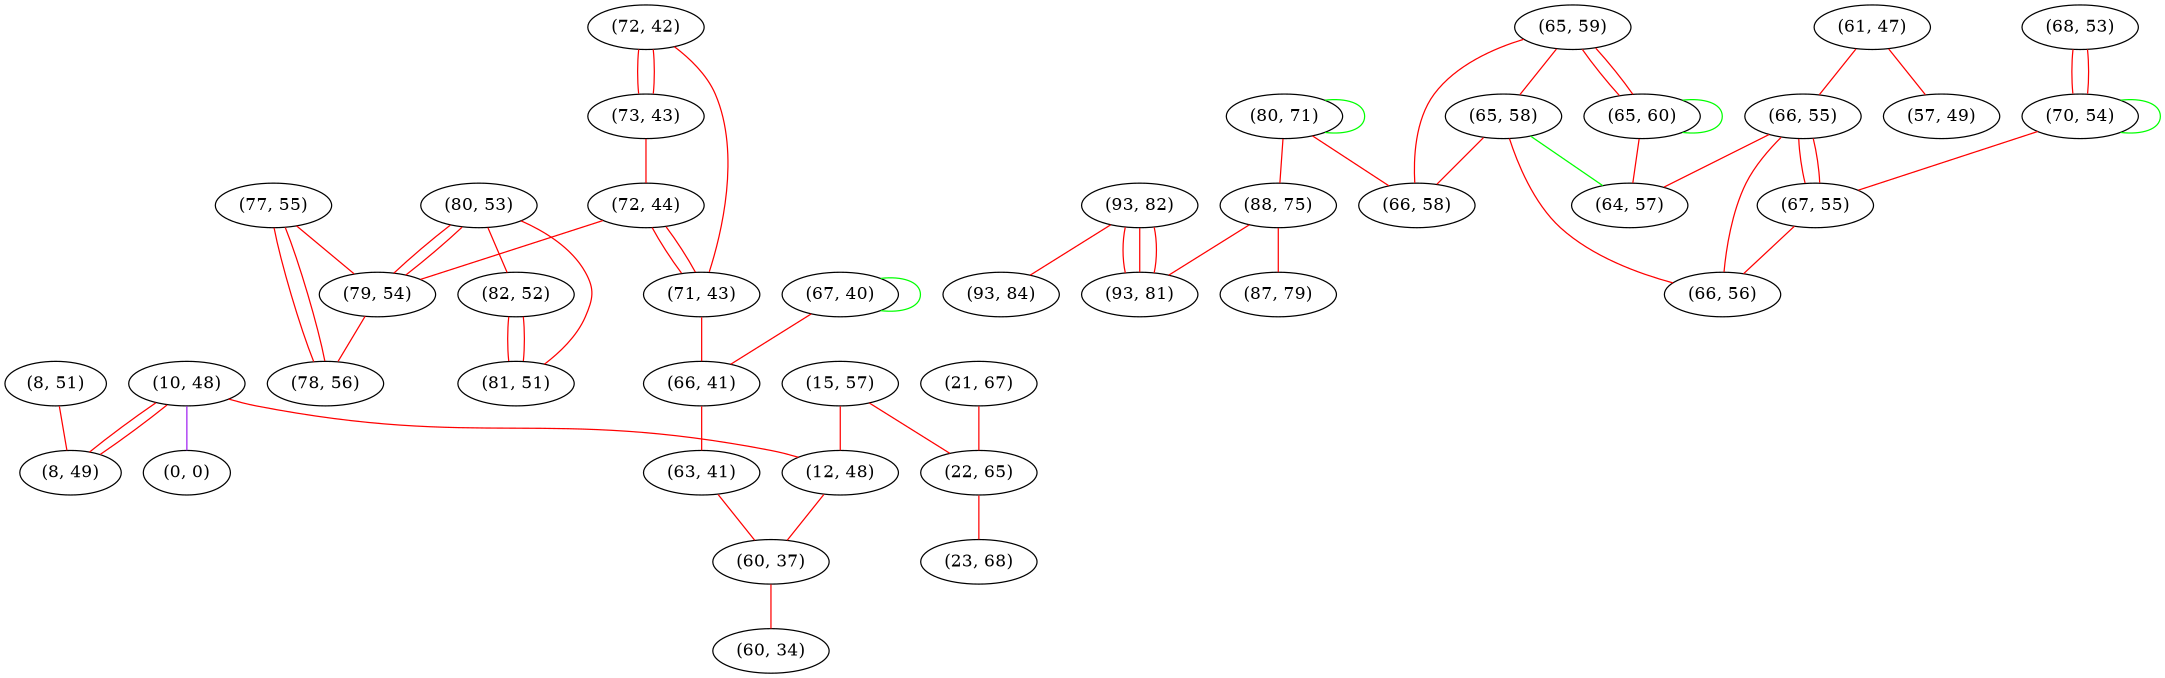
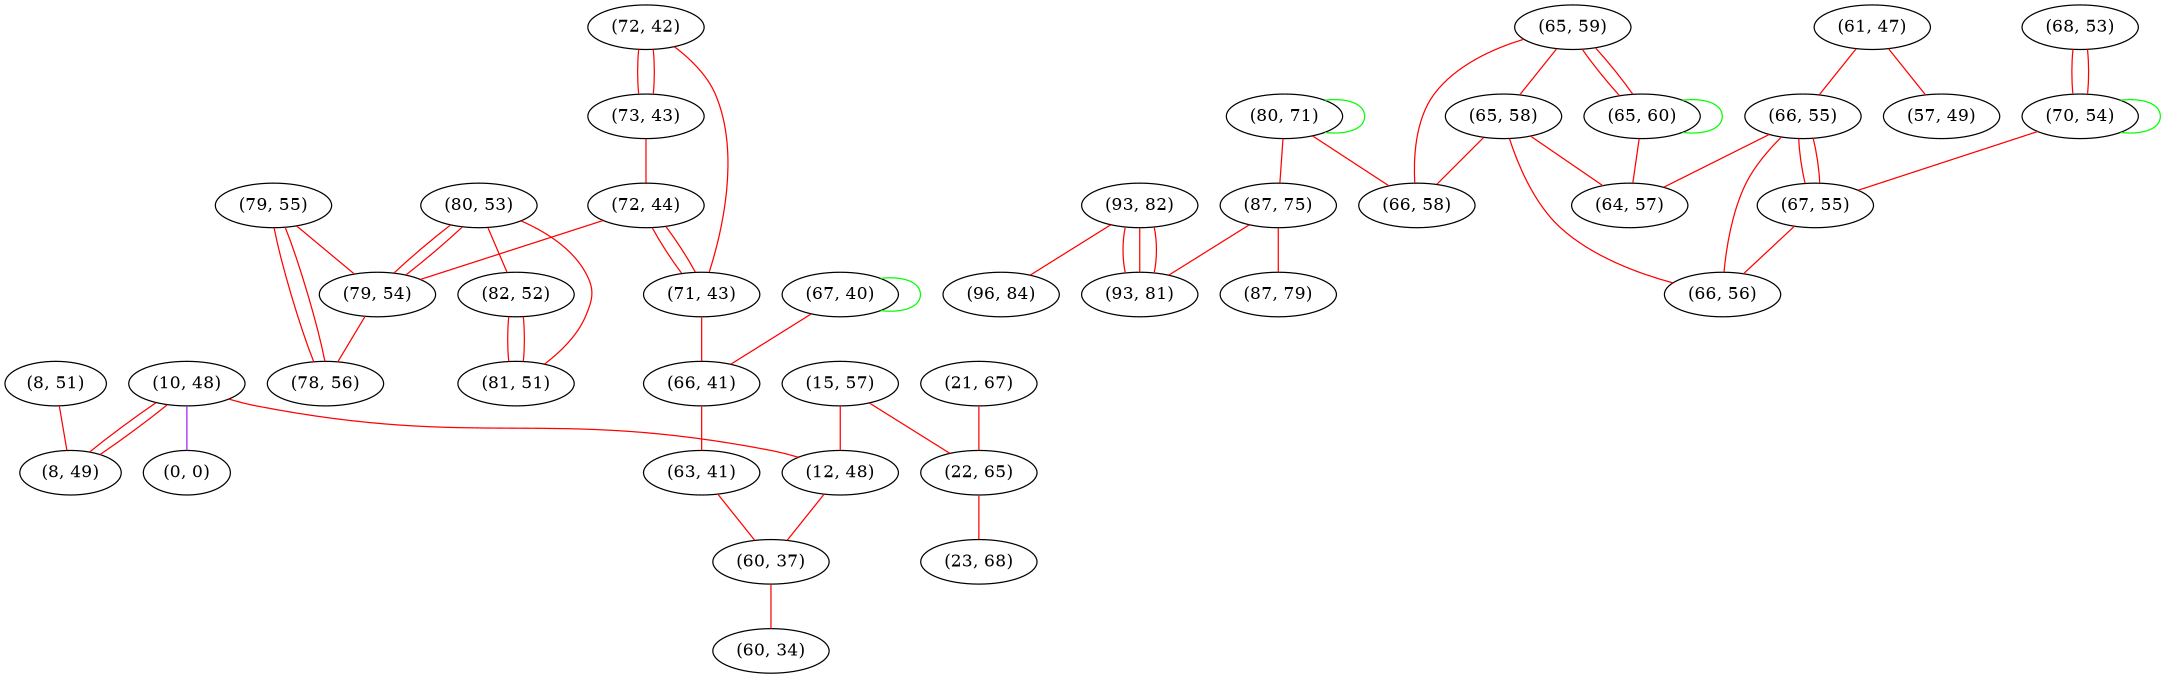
(1567, 161) -> (1567, 161)
(273, 205) -> (273, 205)
(1278, 205) -> (1278, 205)
(1001, 295) -> (1001, 295)
